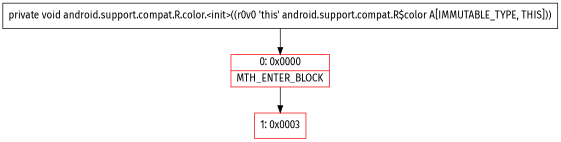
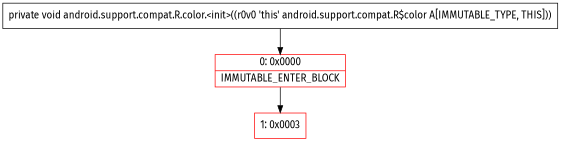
(280, 79) -> (280, 79)
